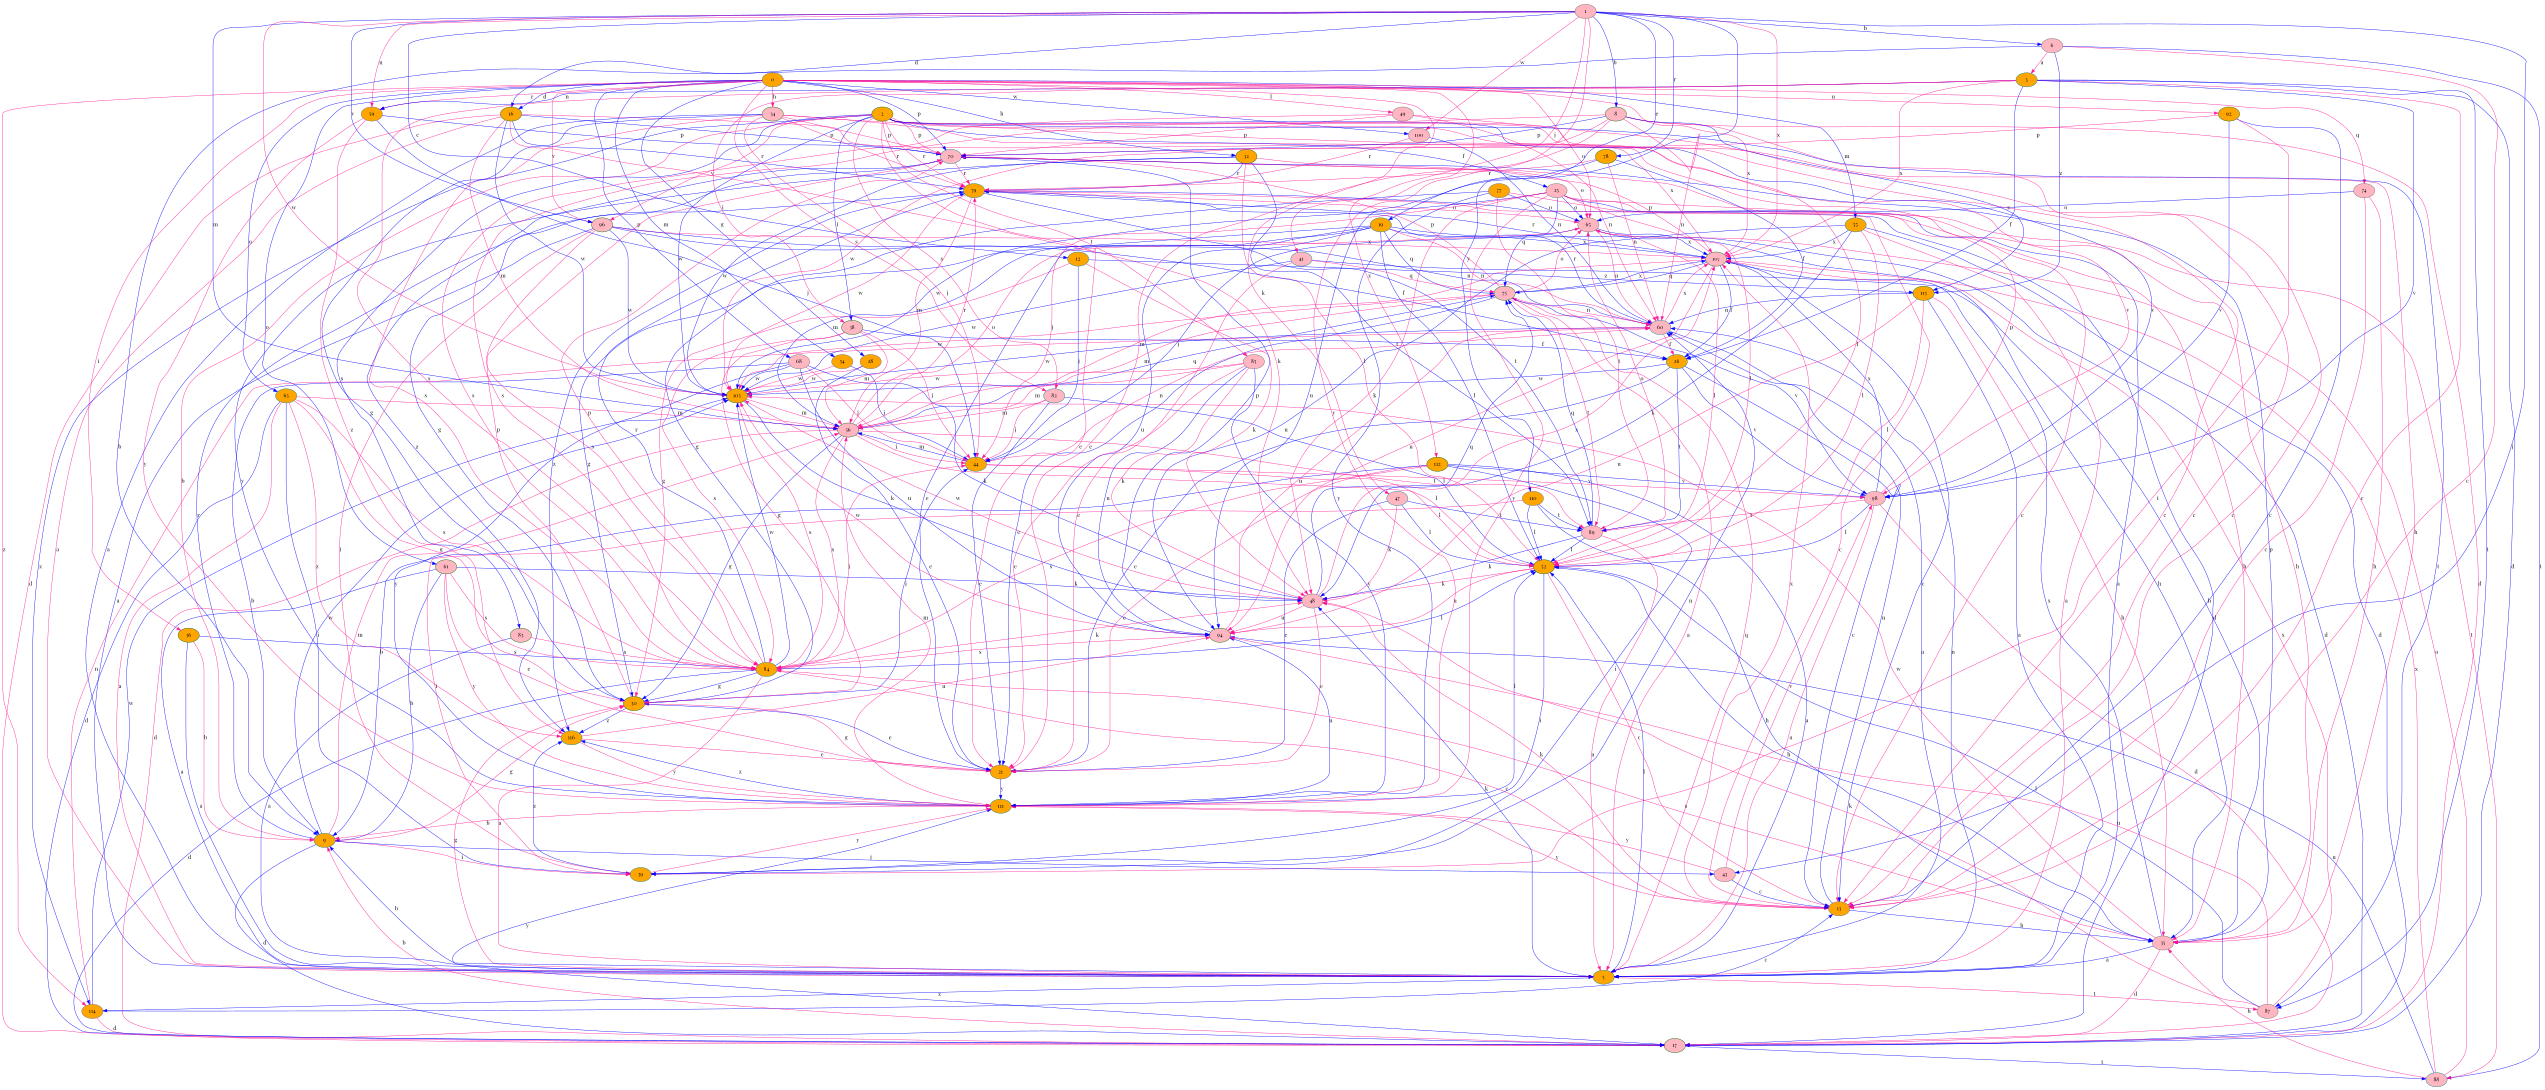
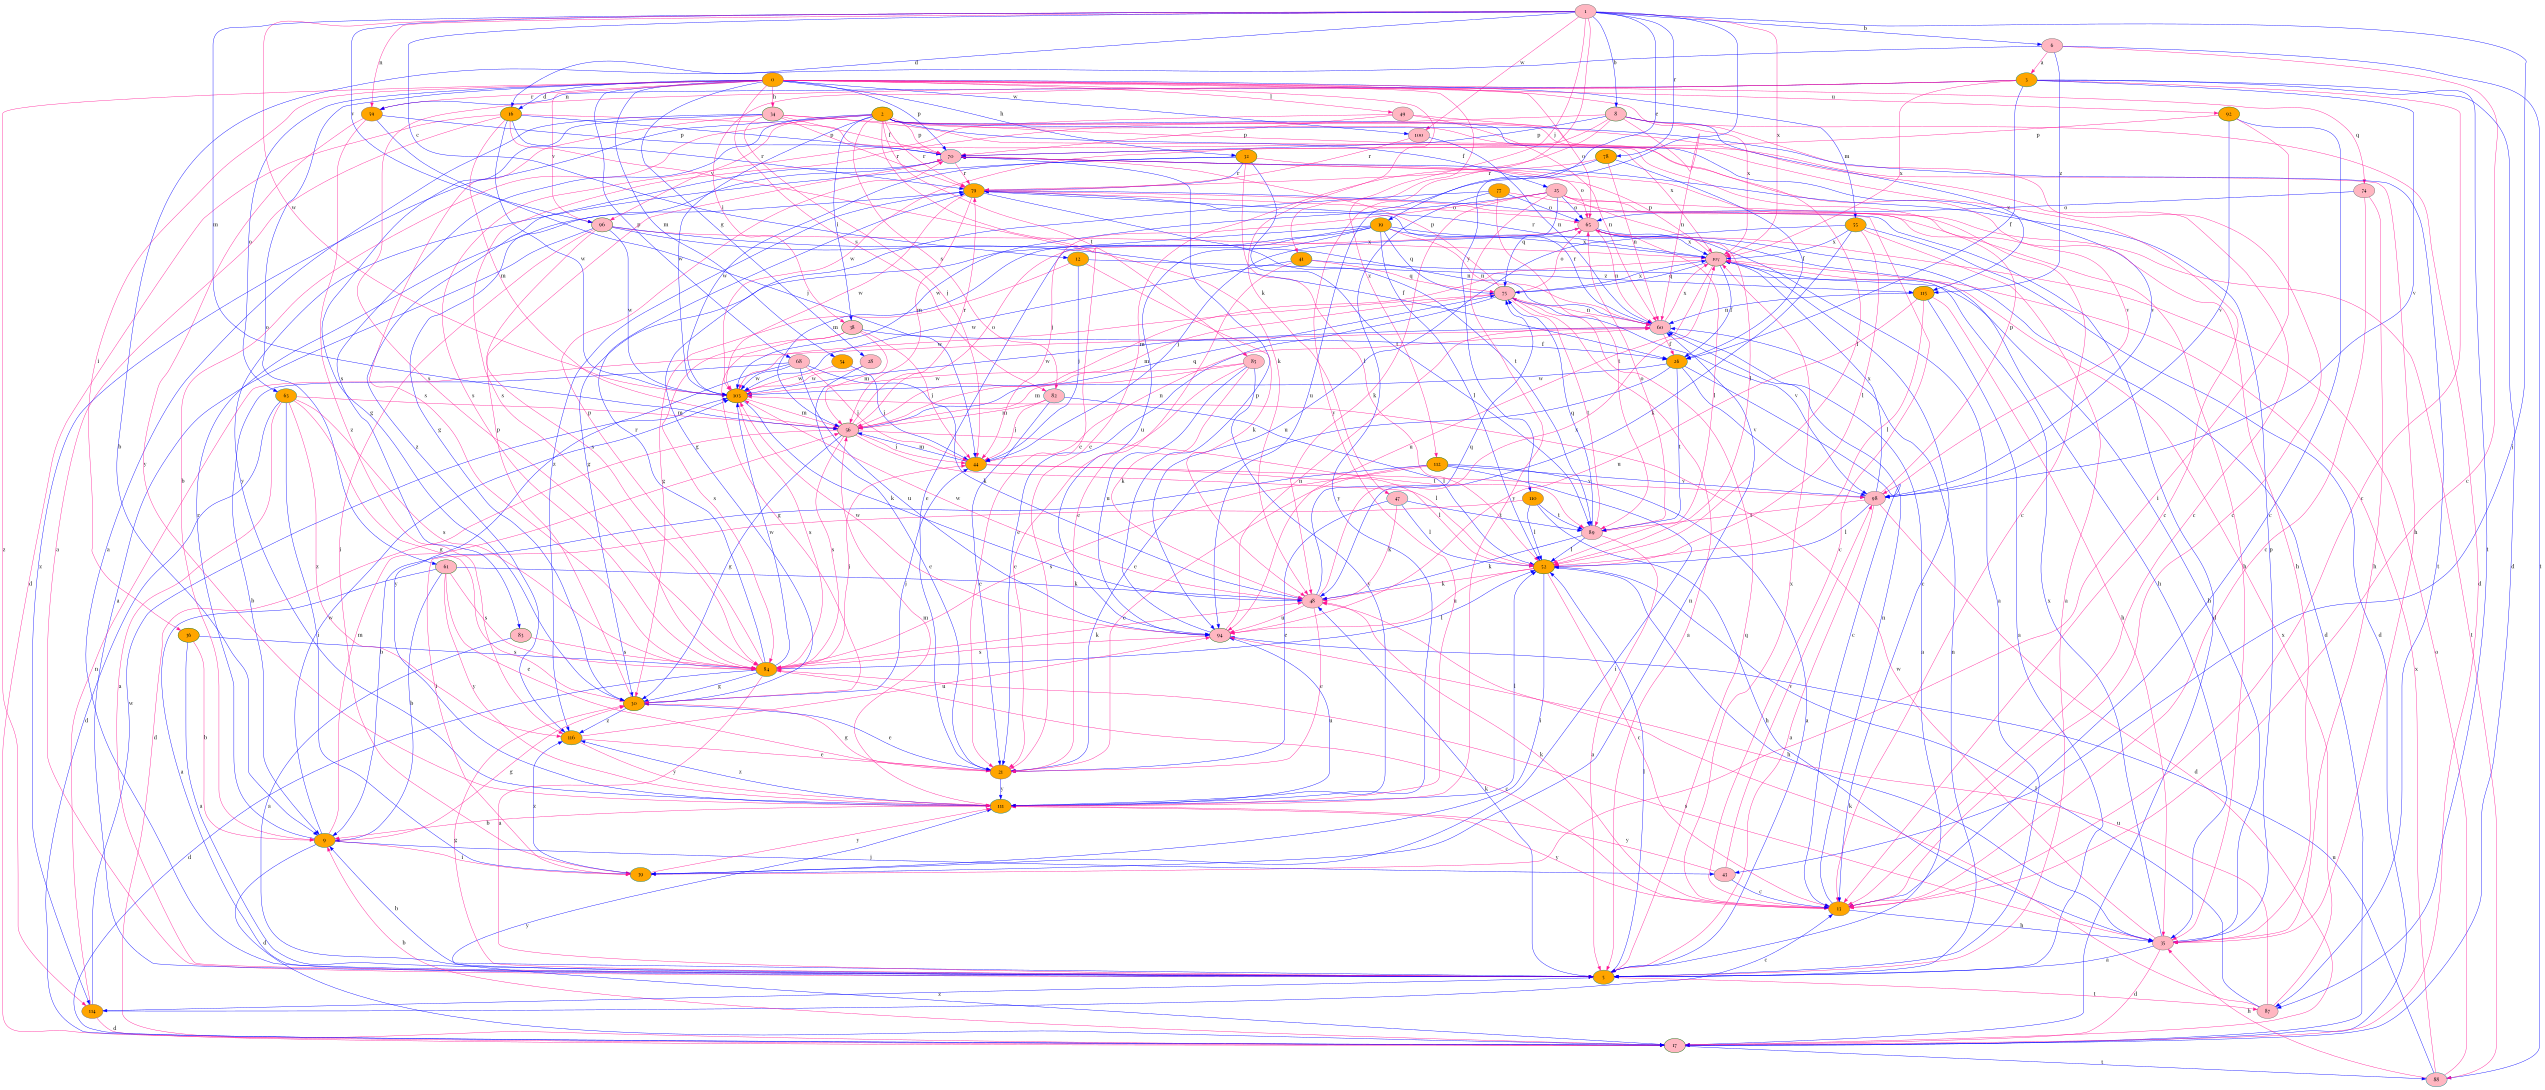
(890, 135) -> (890, 135)
(1301, 259) -> (1301, 259)
(871, 362) -> (871, 362)
(2120, 558) -> (1999, 621)
